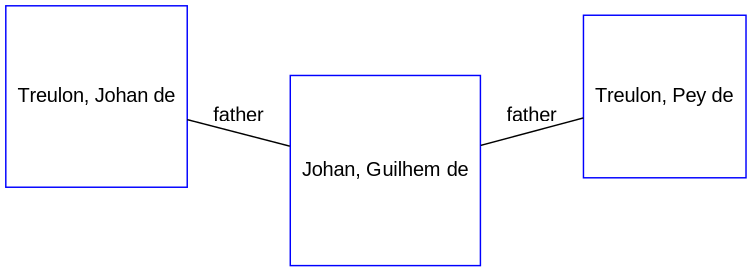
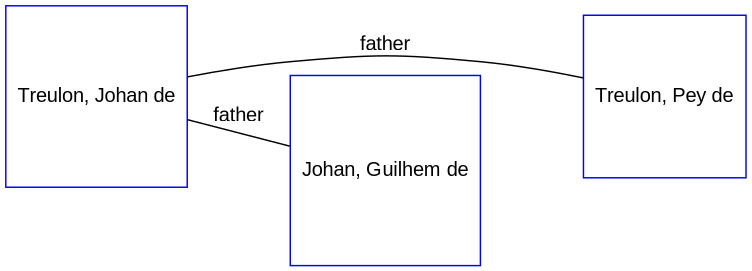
(532, 132) -> (385, 56)
